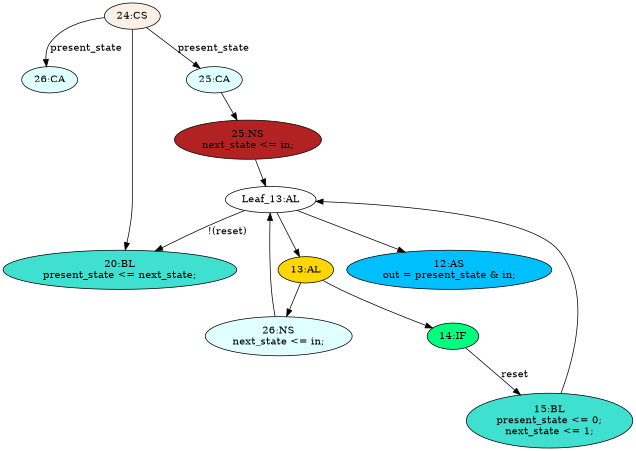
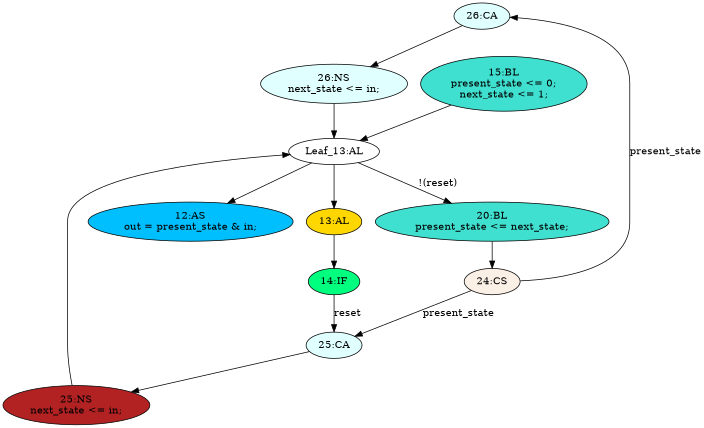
(132, 136) -> (492, 251)
(295, 296) -> (420, 45)
(490, 369) -> (334, 310)
